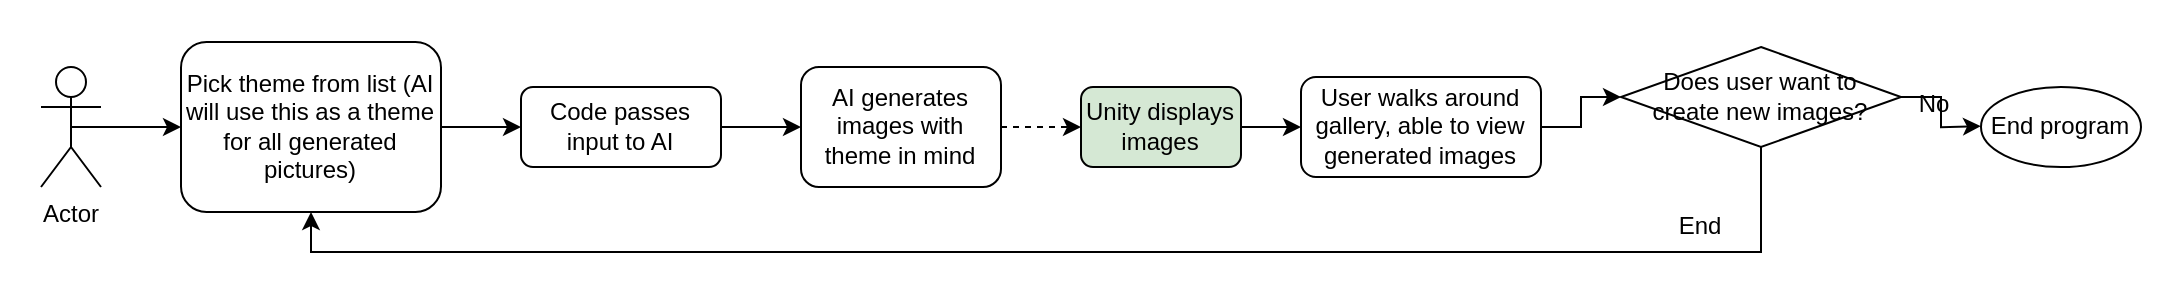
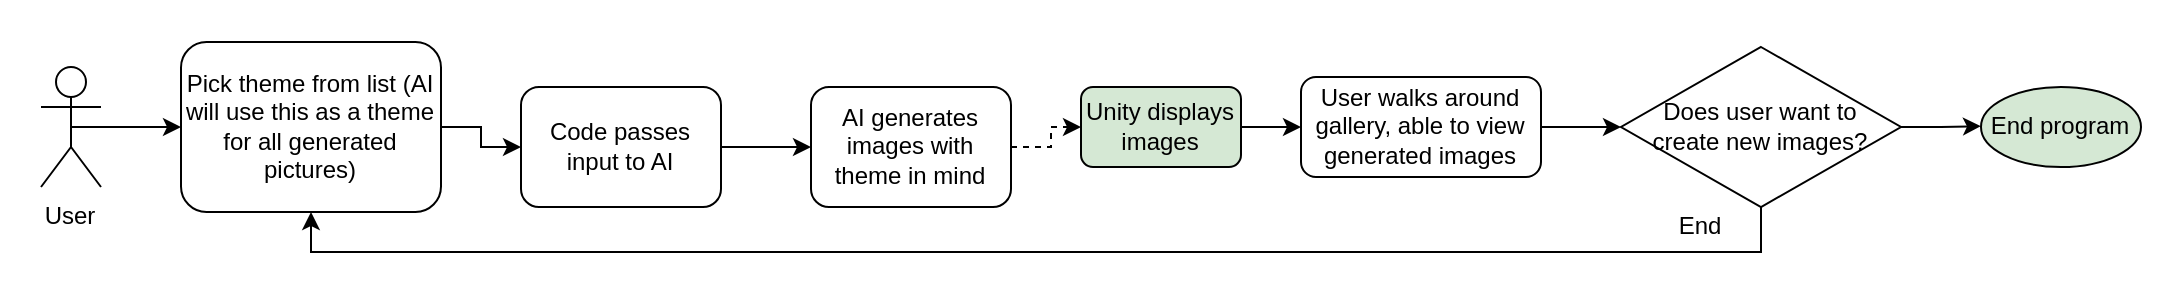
(1761, 97) -> (1761, 127)
(1935, 104) -> none
(621, 127) -> (621, 147)
(901, 127) -> (911, 147)
(2061, 127) -> (2061, 127)
none -> (71, 217)
